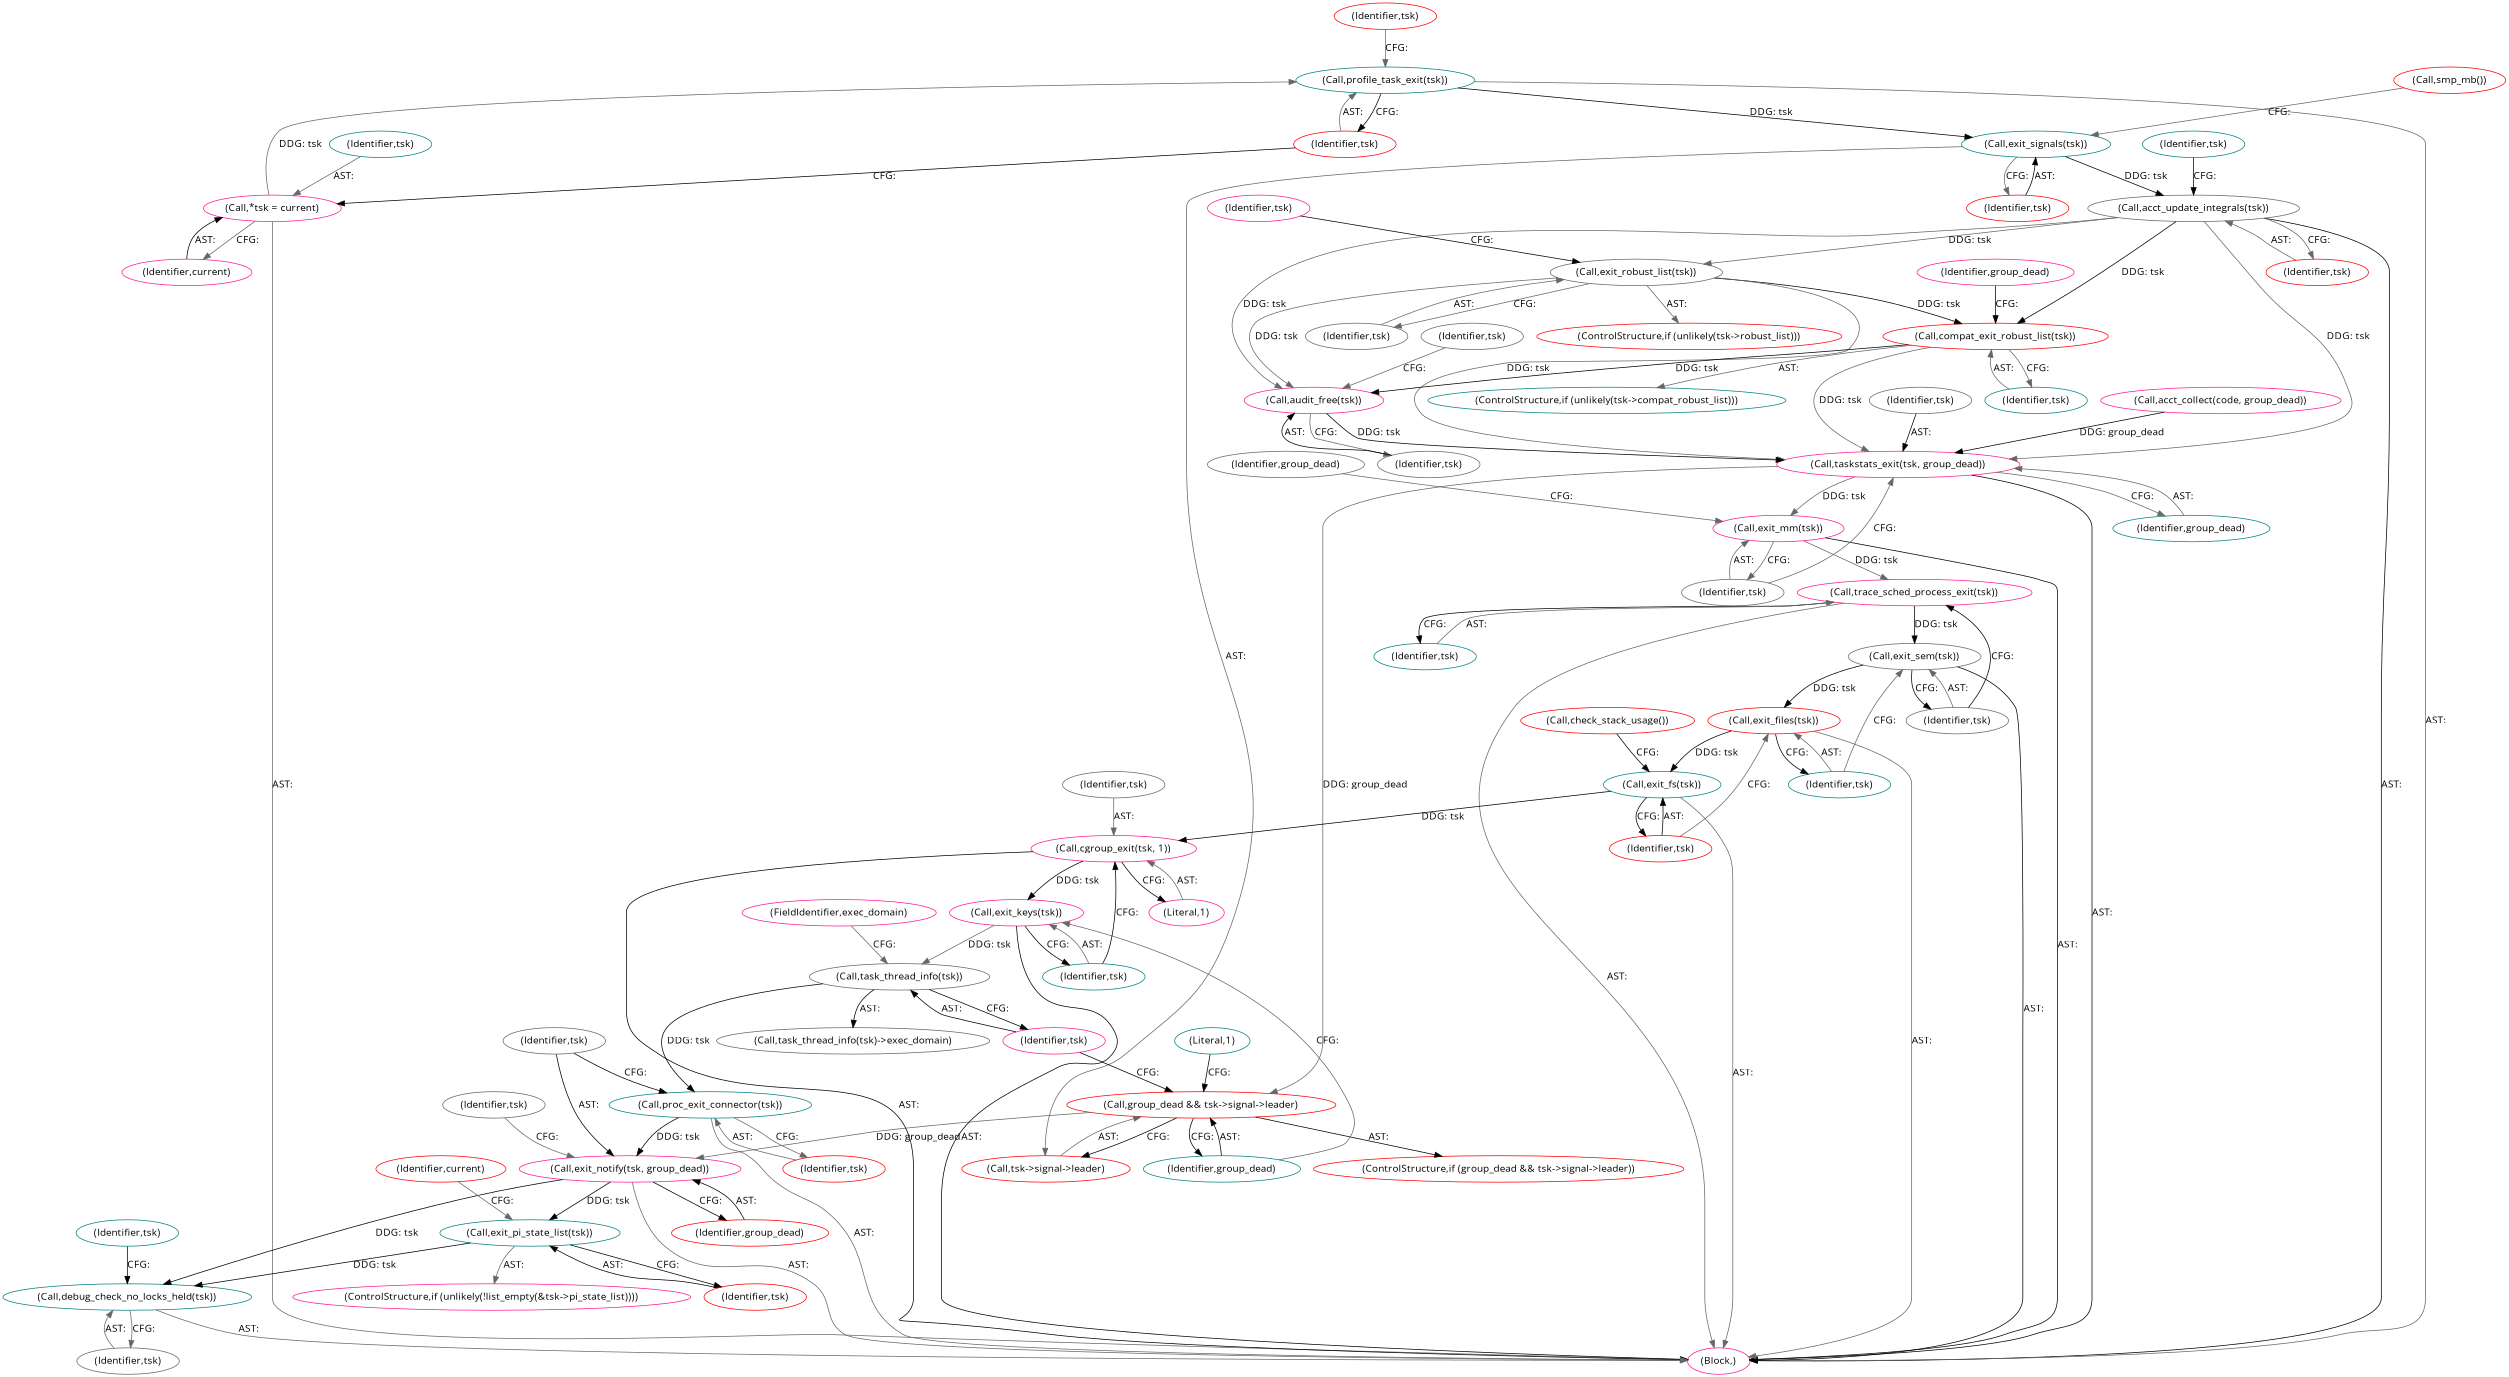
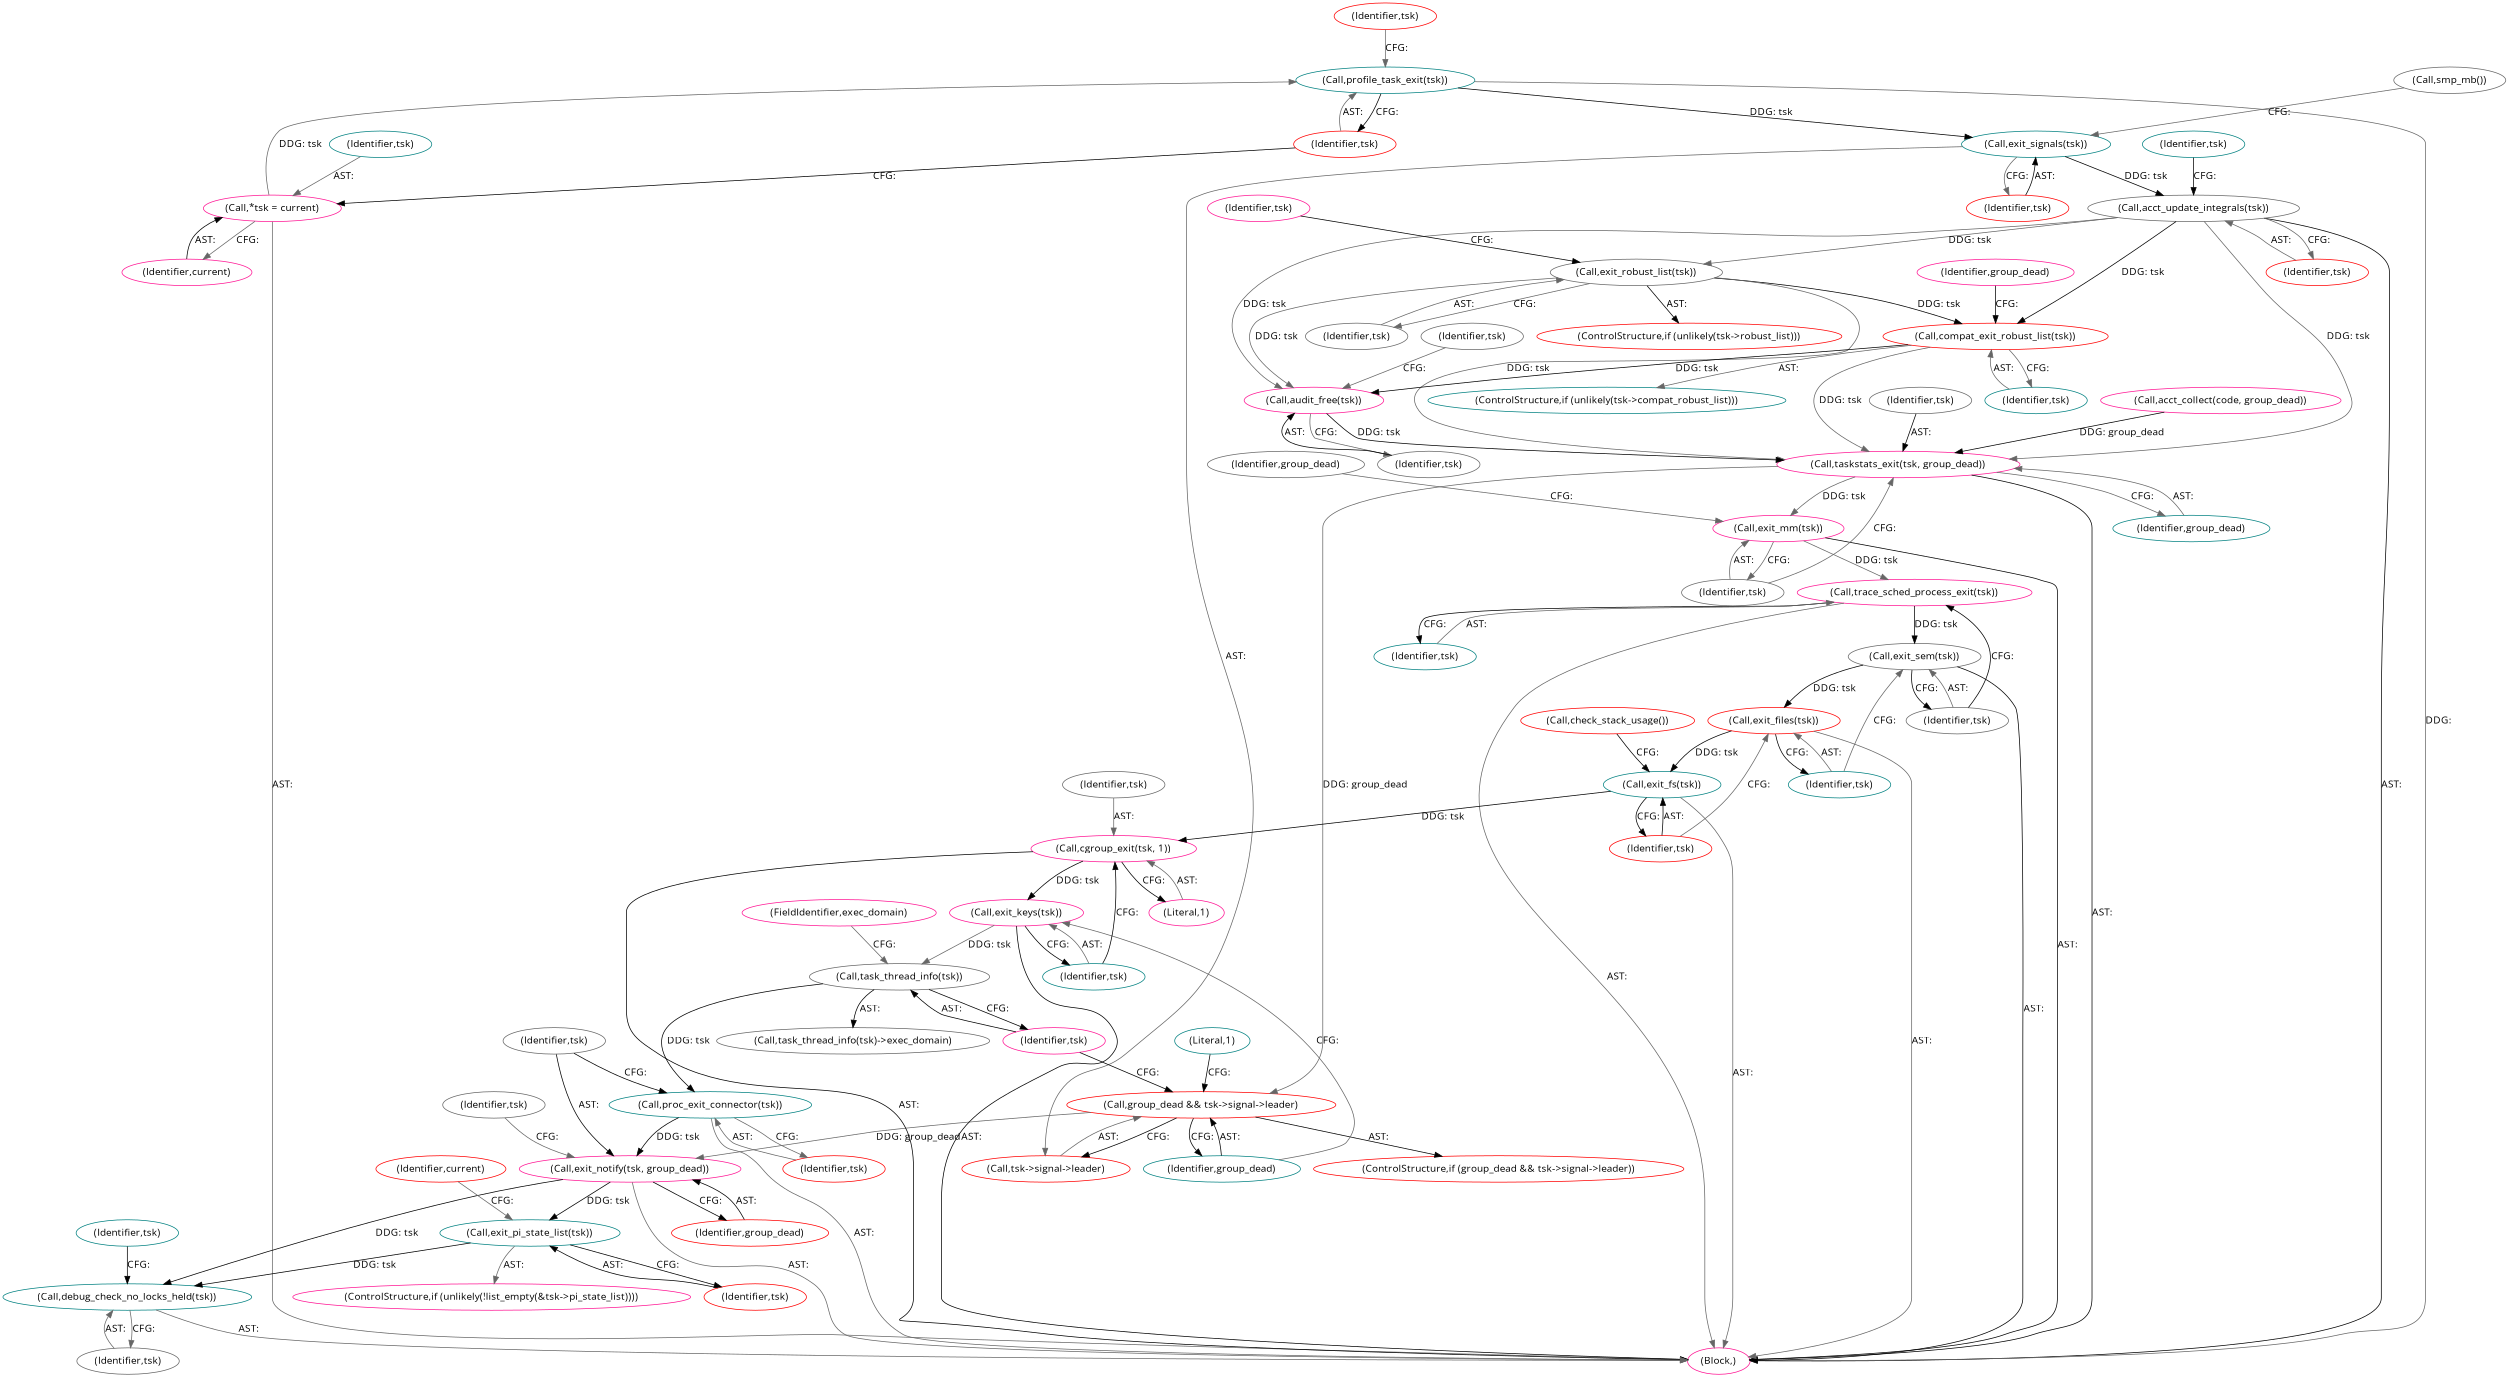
(2450, 80) -> (2450, 80)
(1660, 302) -> (1660, 302)
(2437, 721) -> (2440, 721)
